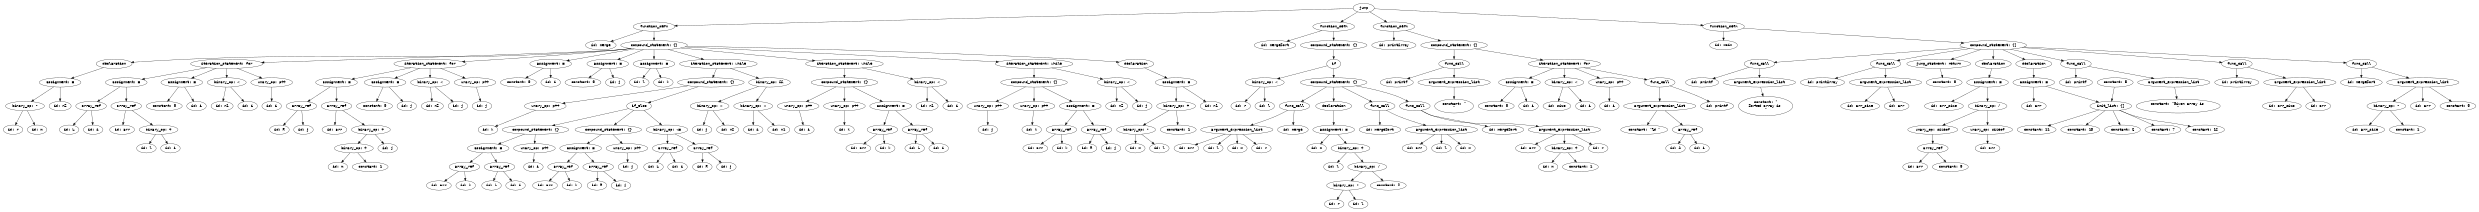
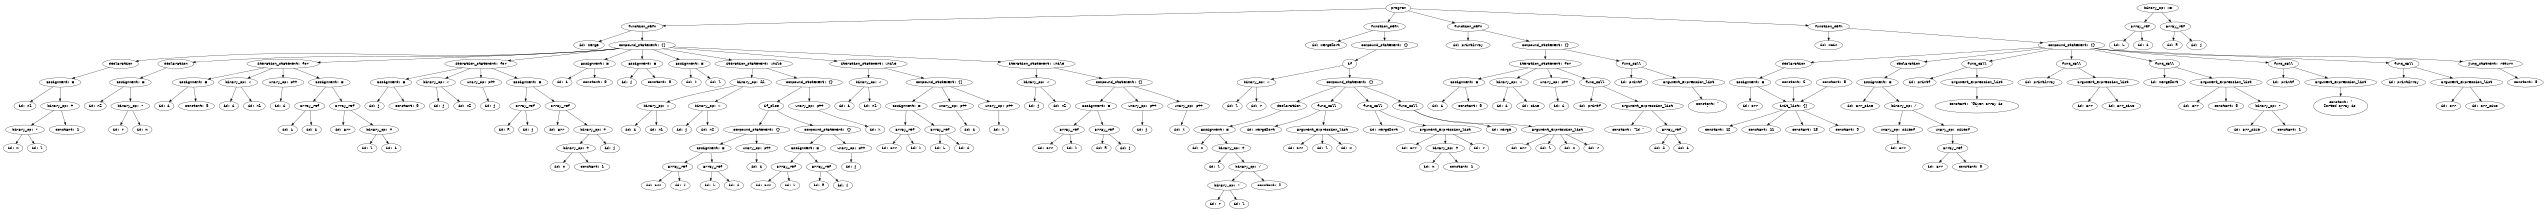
(1364, 8) -> (1398, 8)
(652, 117) -> none
(2116, 117) -> (1794, 93)
(2163, 130) -> (1847, 130)
